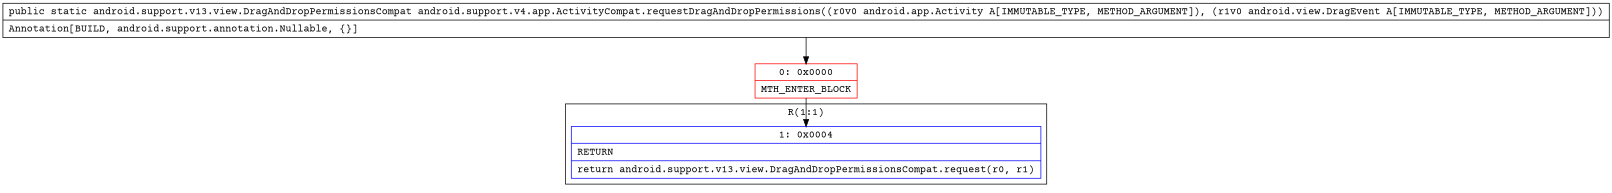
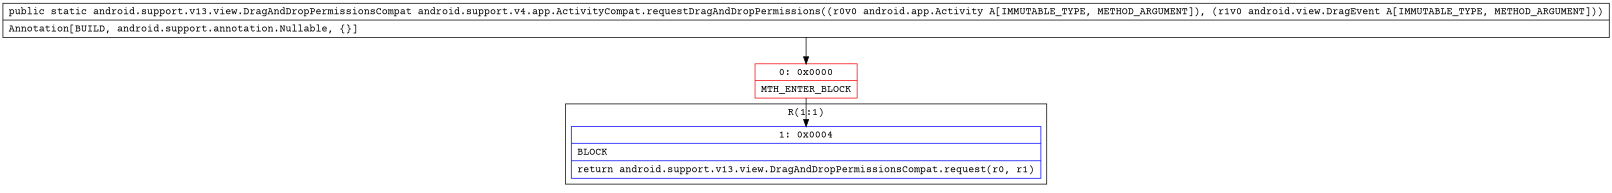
(595, 152) -> (592, 152)
